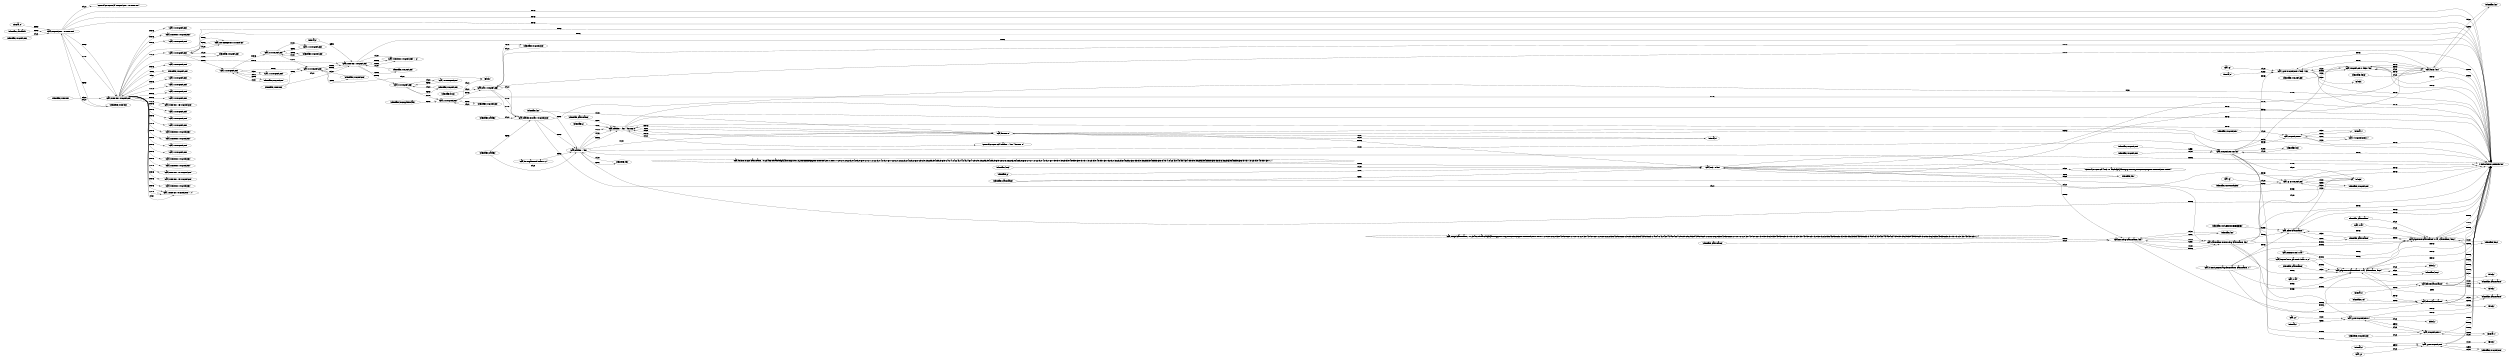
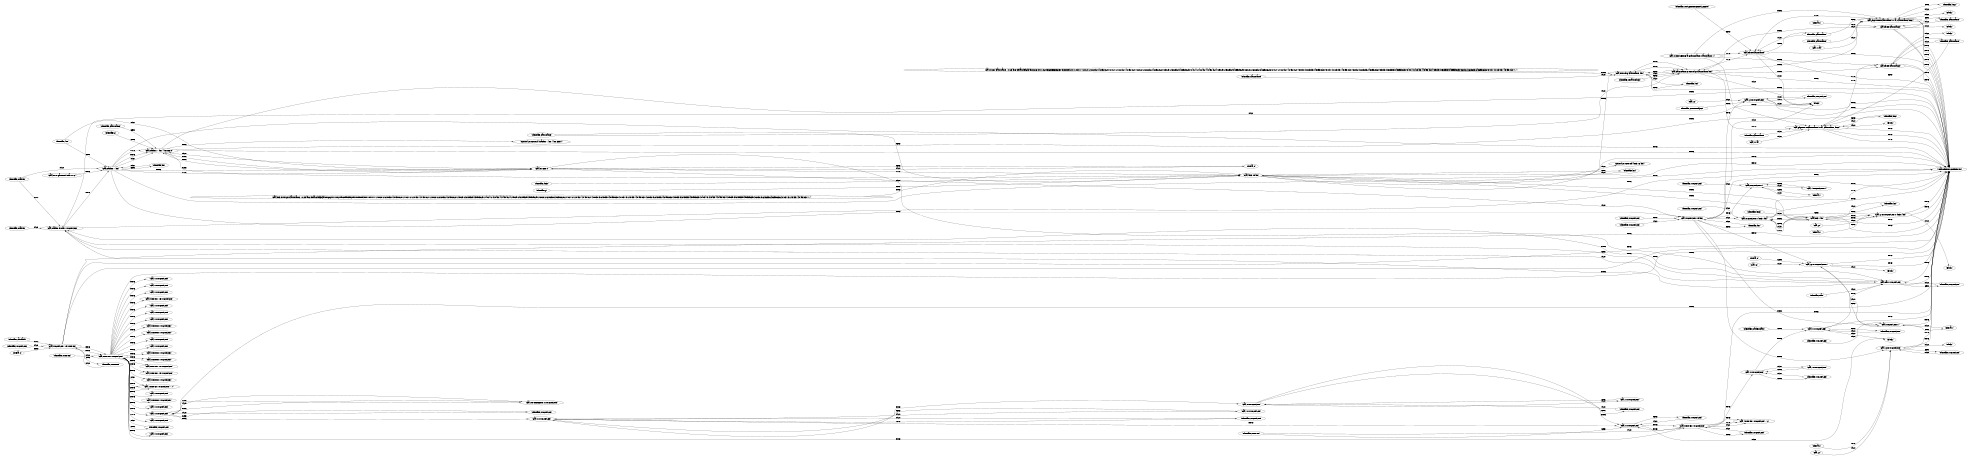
(118, 6) -> none
(312, 40) -> none
(229, 43) -> (542, 403)
(2327, 69) -> none
(2322, 71) -> (1817, 213)
none -> (1630, 80)
(2128, 90) -> (1630, 182)
(2293, 92) -> (1728, 218)
(448, 94) -> (1817, 296)
(403, 102) -> (1754, 329)
(2261, 116) -> none
(1752, 130) -> (1206, 235)
(2065, 131) -> (1604, 205)
(646, 136) -> (185, 144)
(622, 141) -> (159, 170)
(1360, 147) -> (898, 212)
(2128, 170) -> (1630, 164)
none -> (680, 178)
(2227, 226) -> (1692, 7)
none -> (970, 244)
(2293, 253) -> none
(2293, 260) -> none
(2359, 300) -> none
